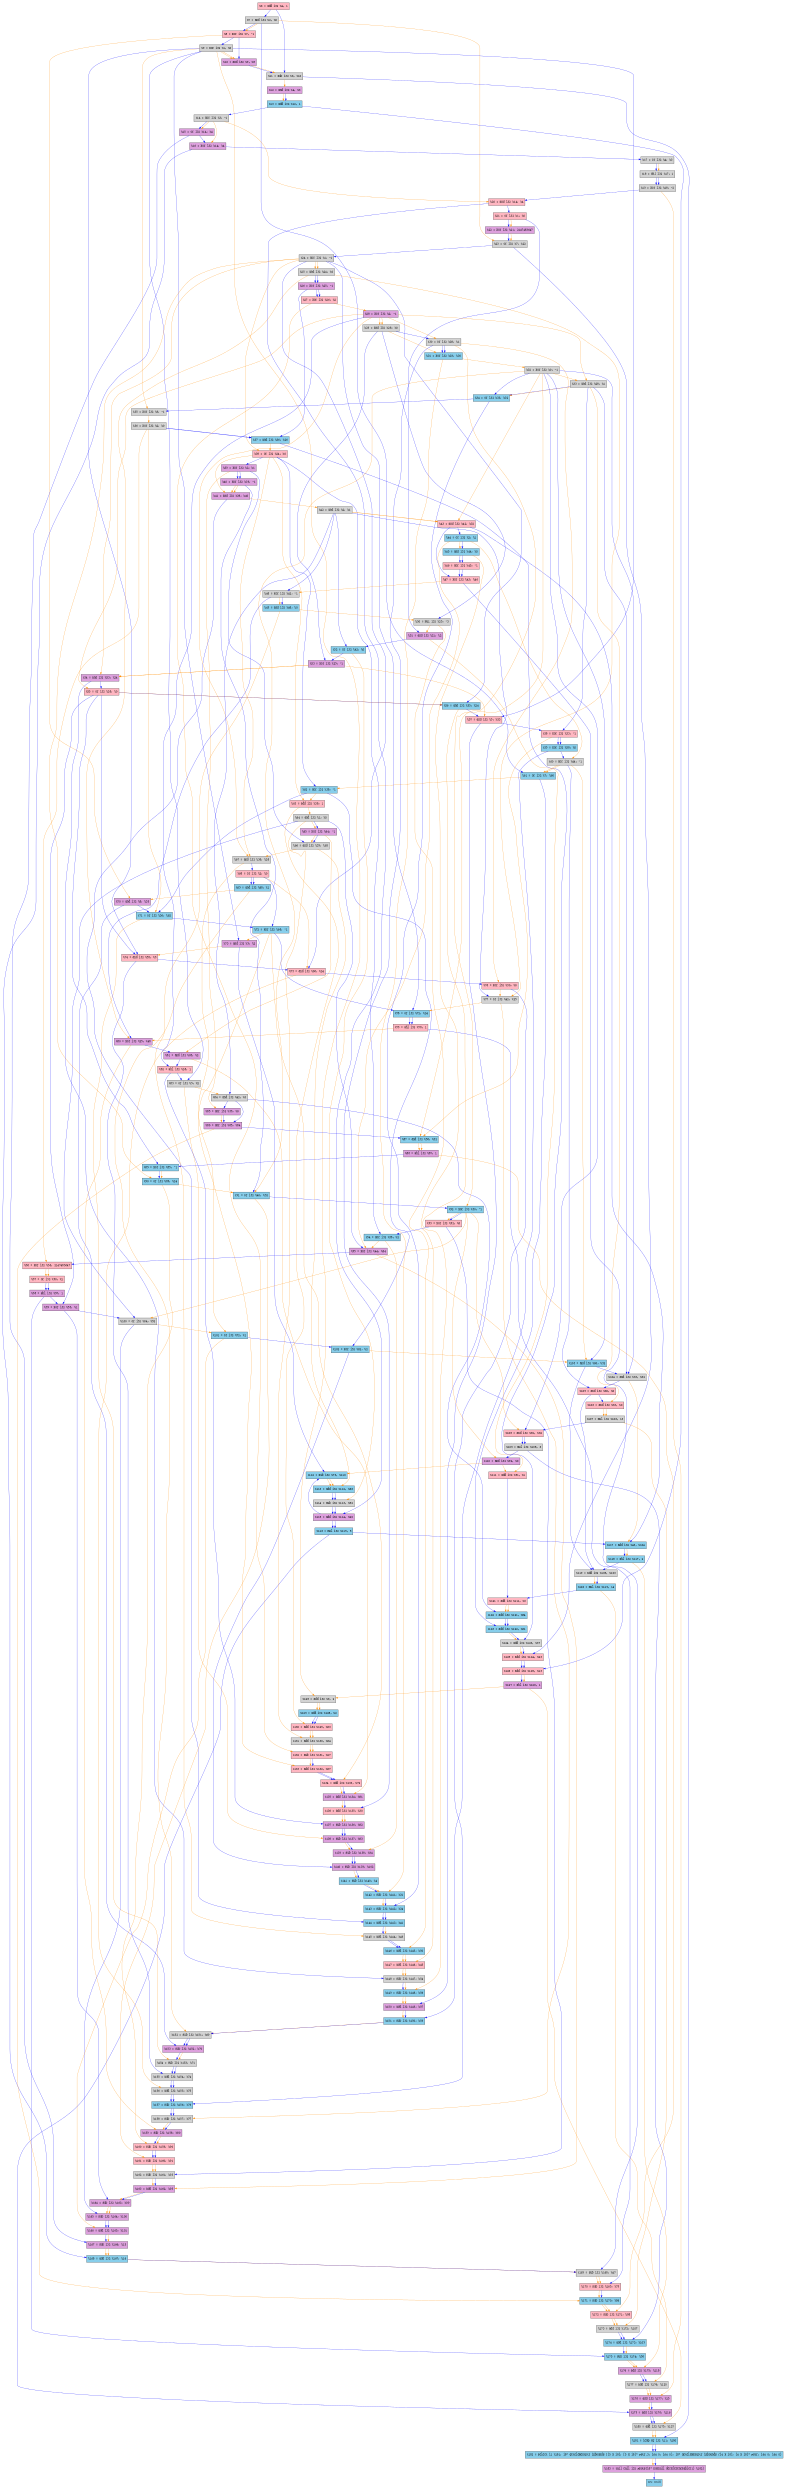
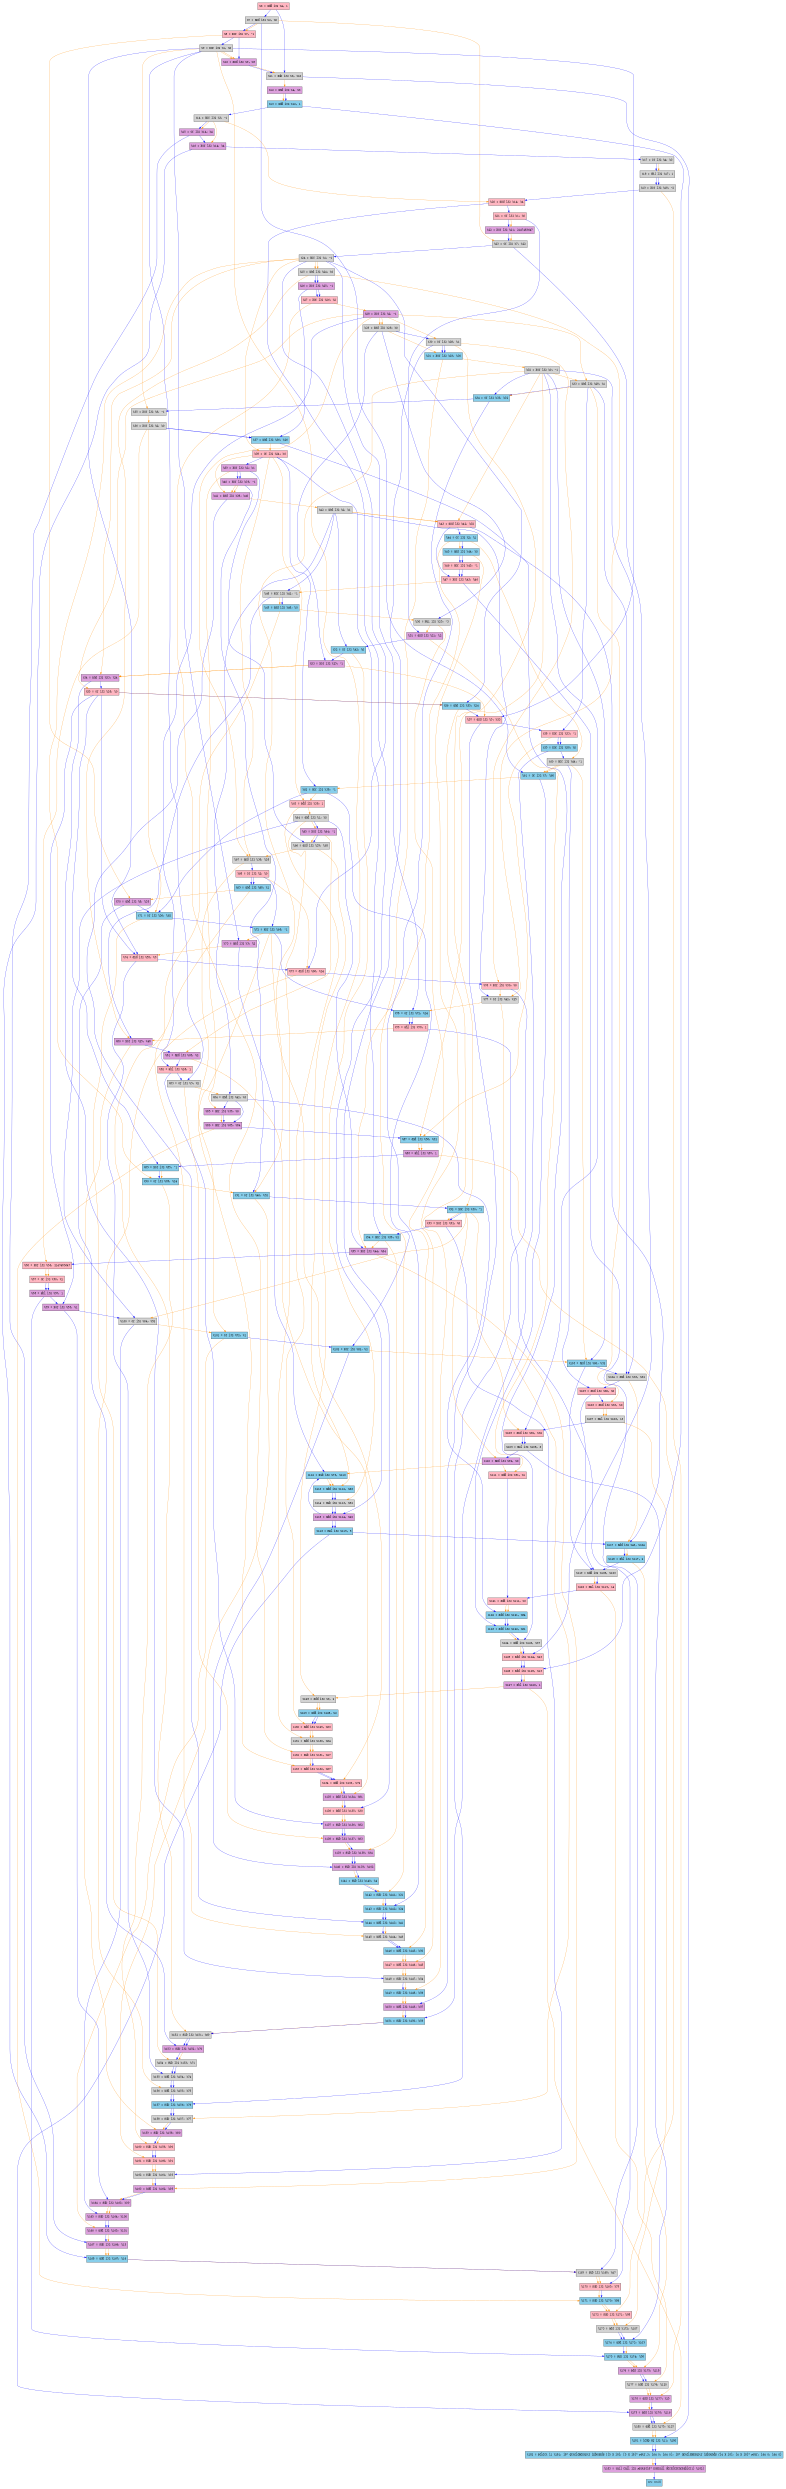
(596, 1587) -> (596, 1587)
